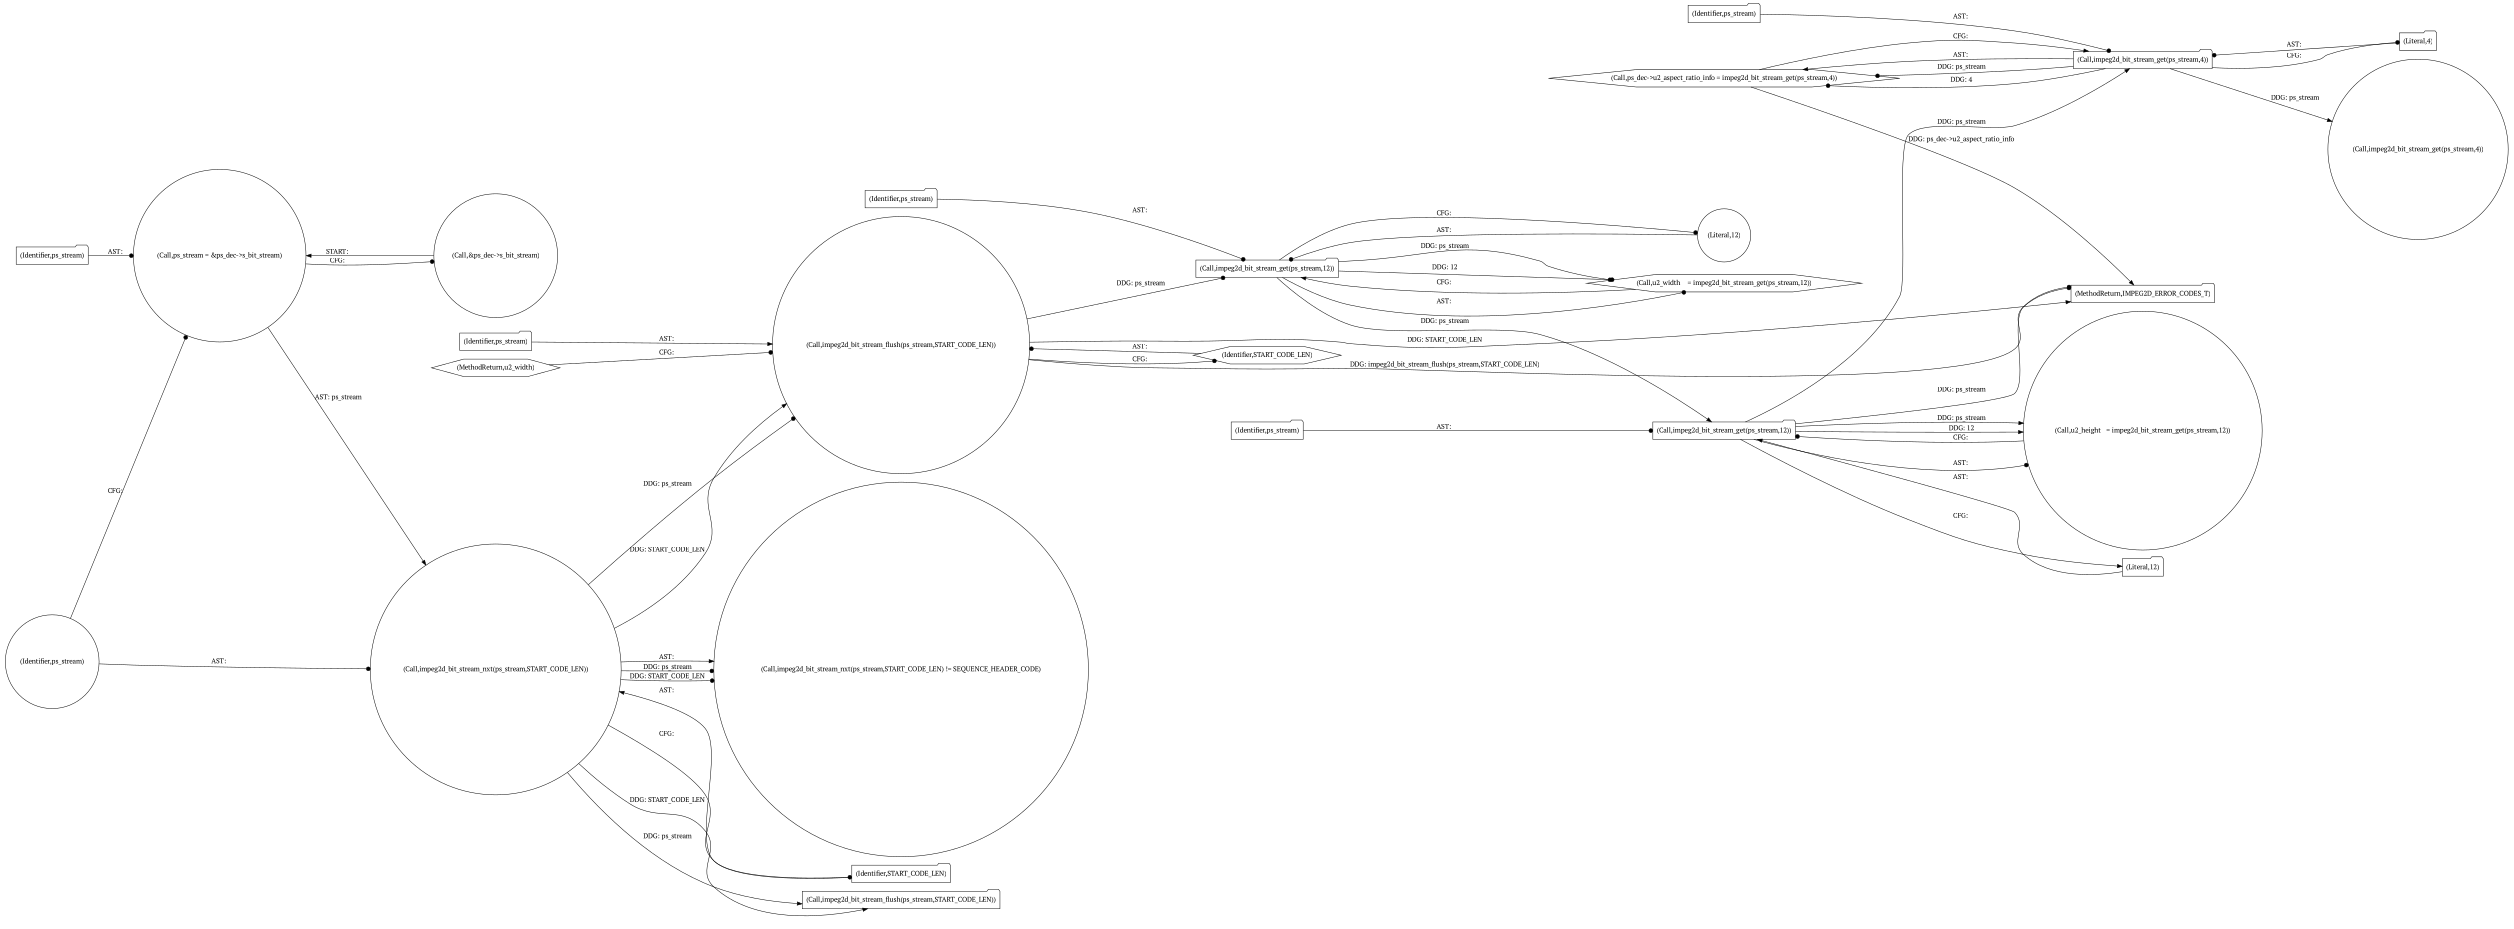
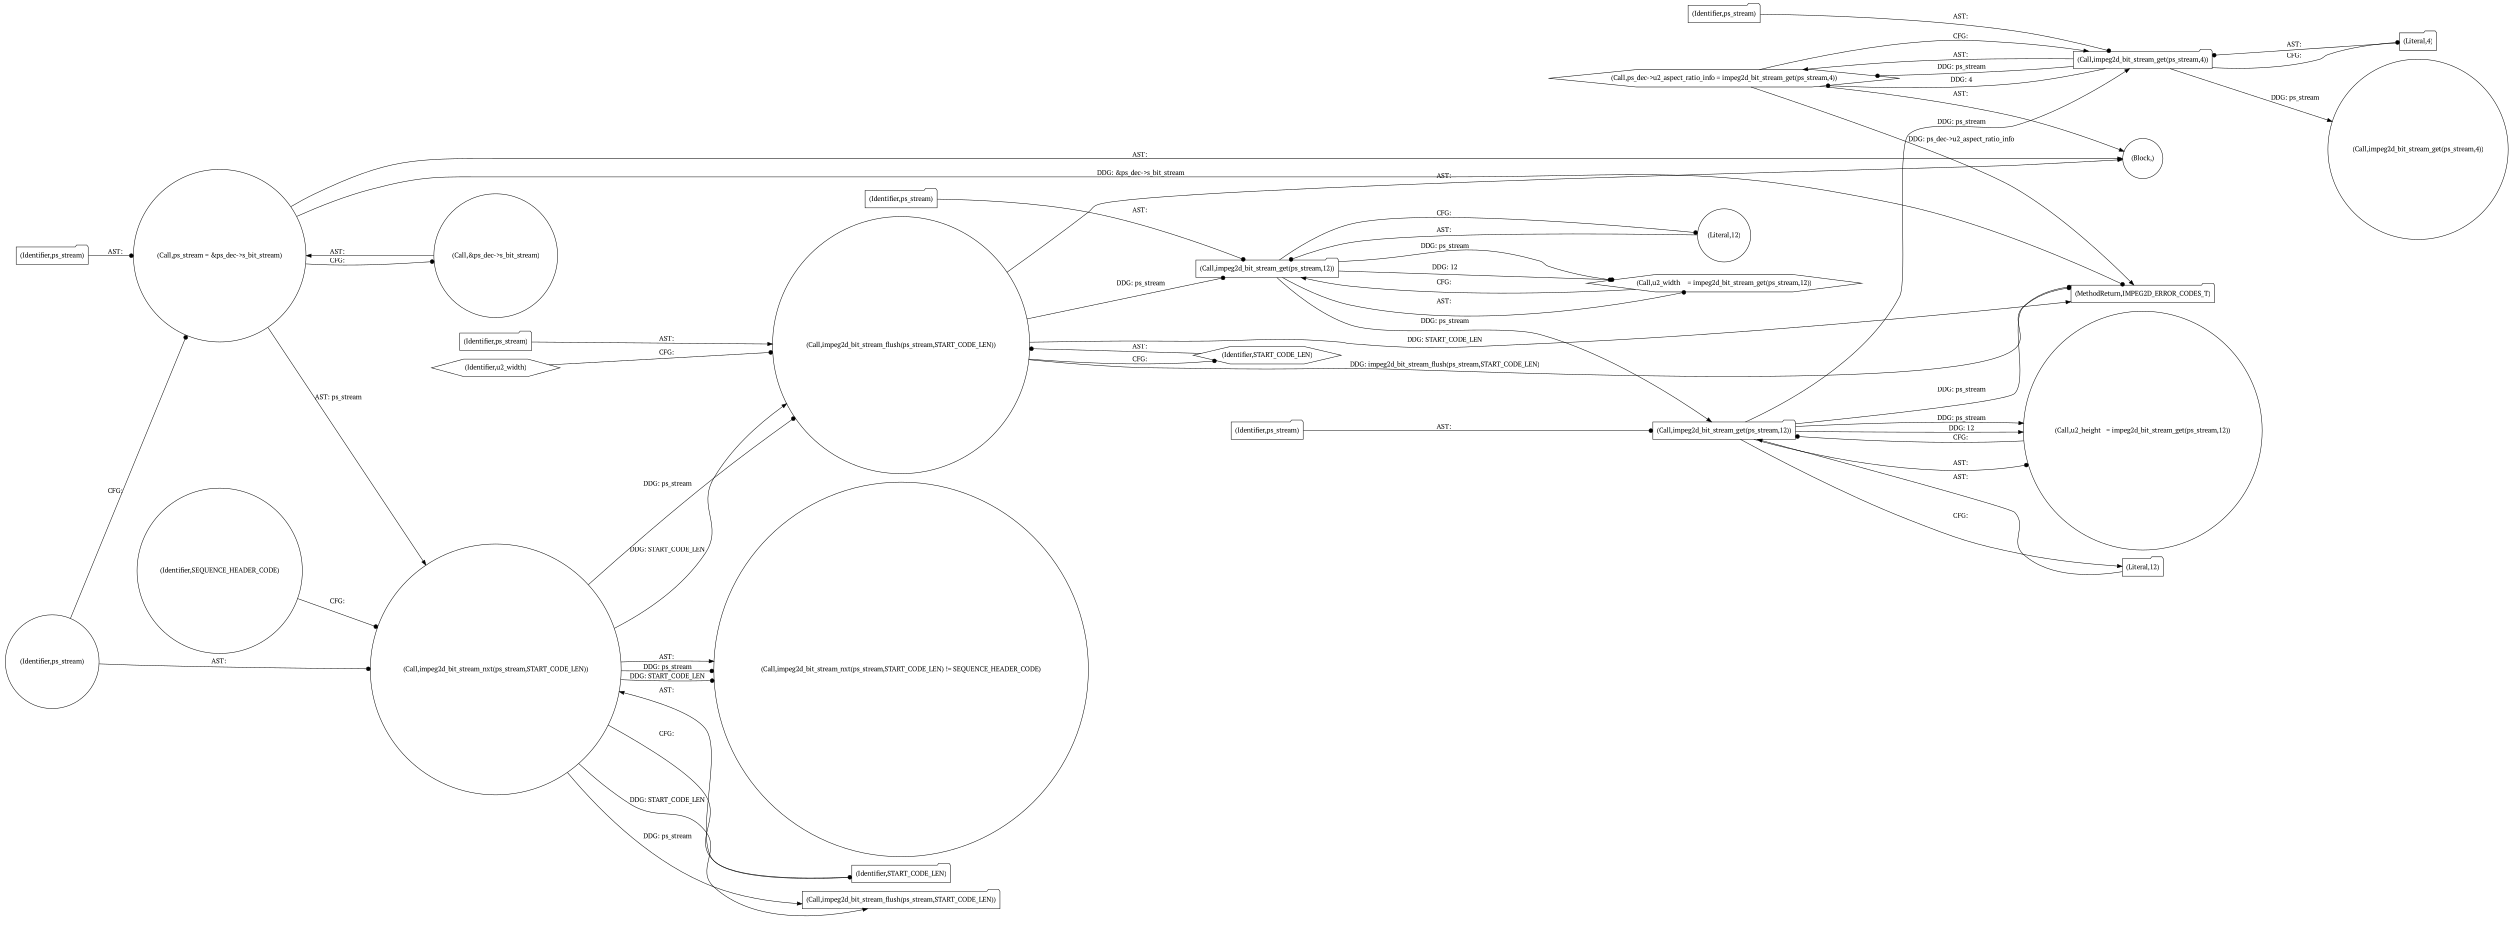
none -> (2143, 159)
none -> (1214, 177)
(338, 252) -> (338, 252)
(496, 368) -> (496, 368)
none -> (220, 571)
